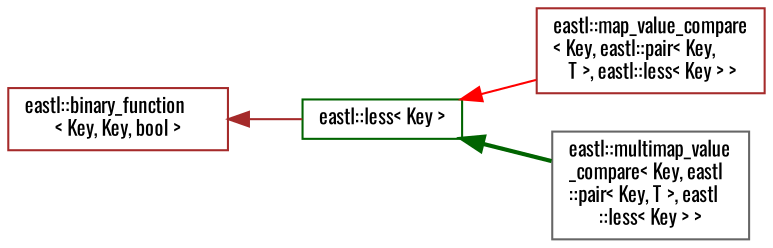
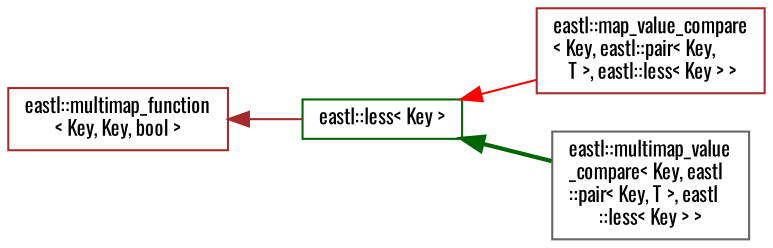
(118, 119) -> (118, 119)
